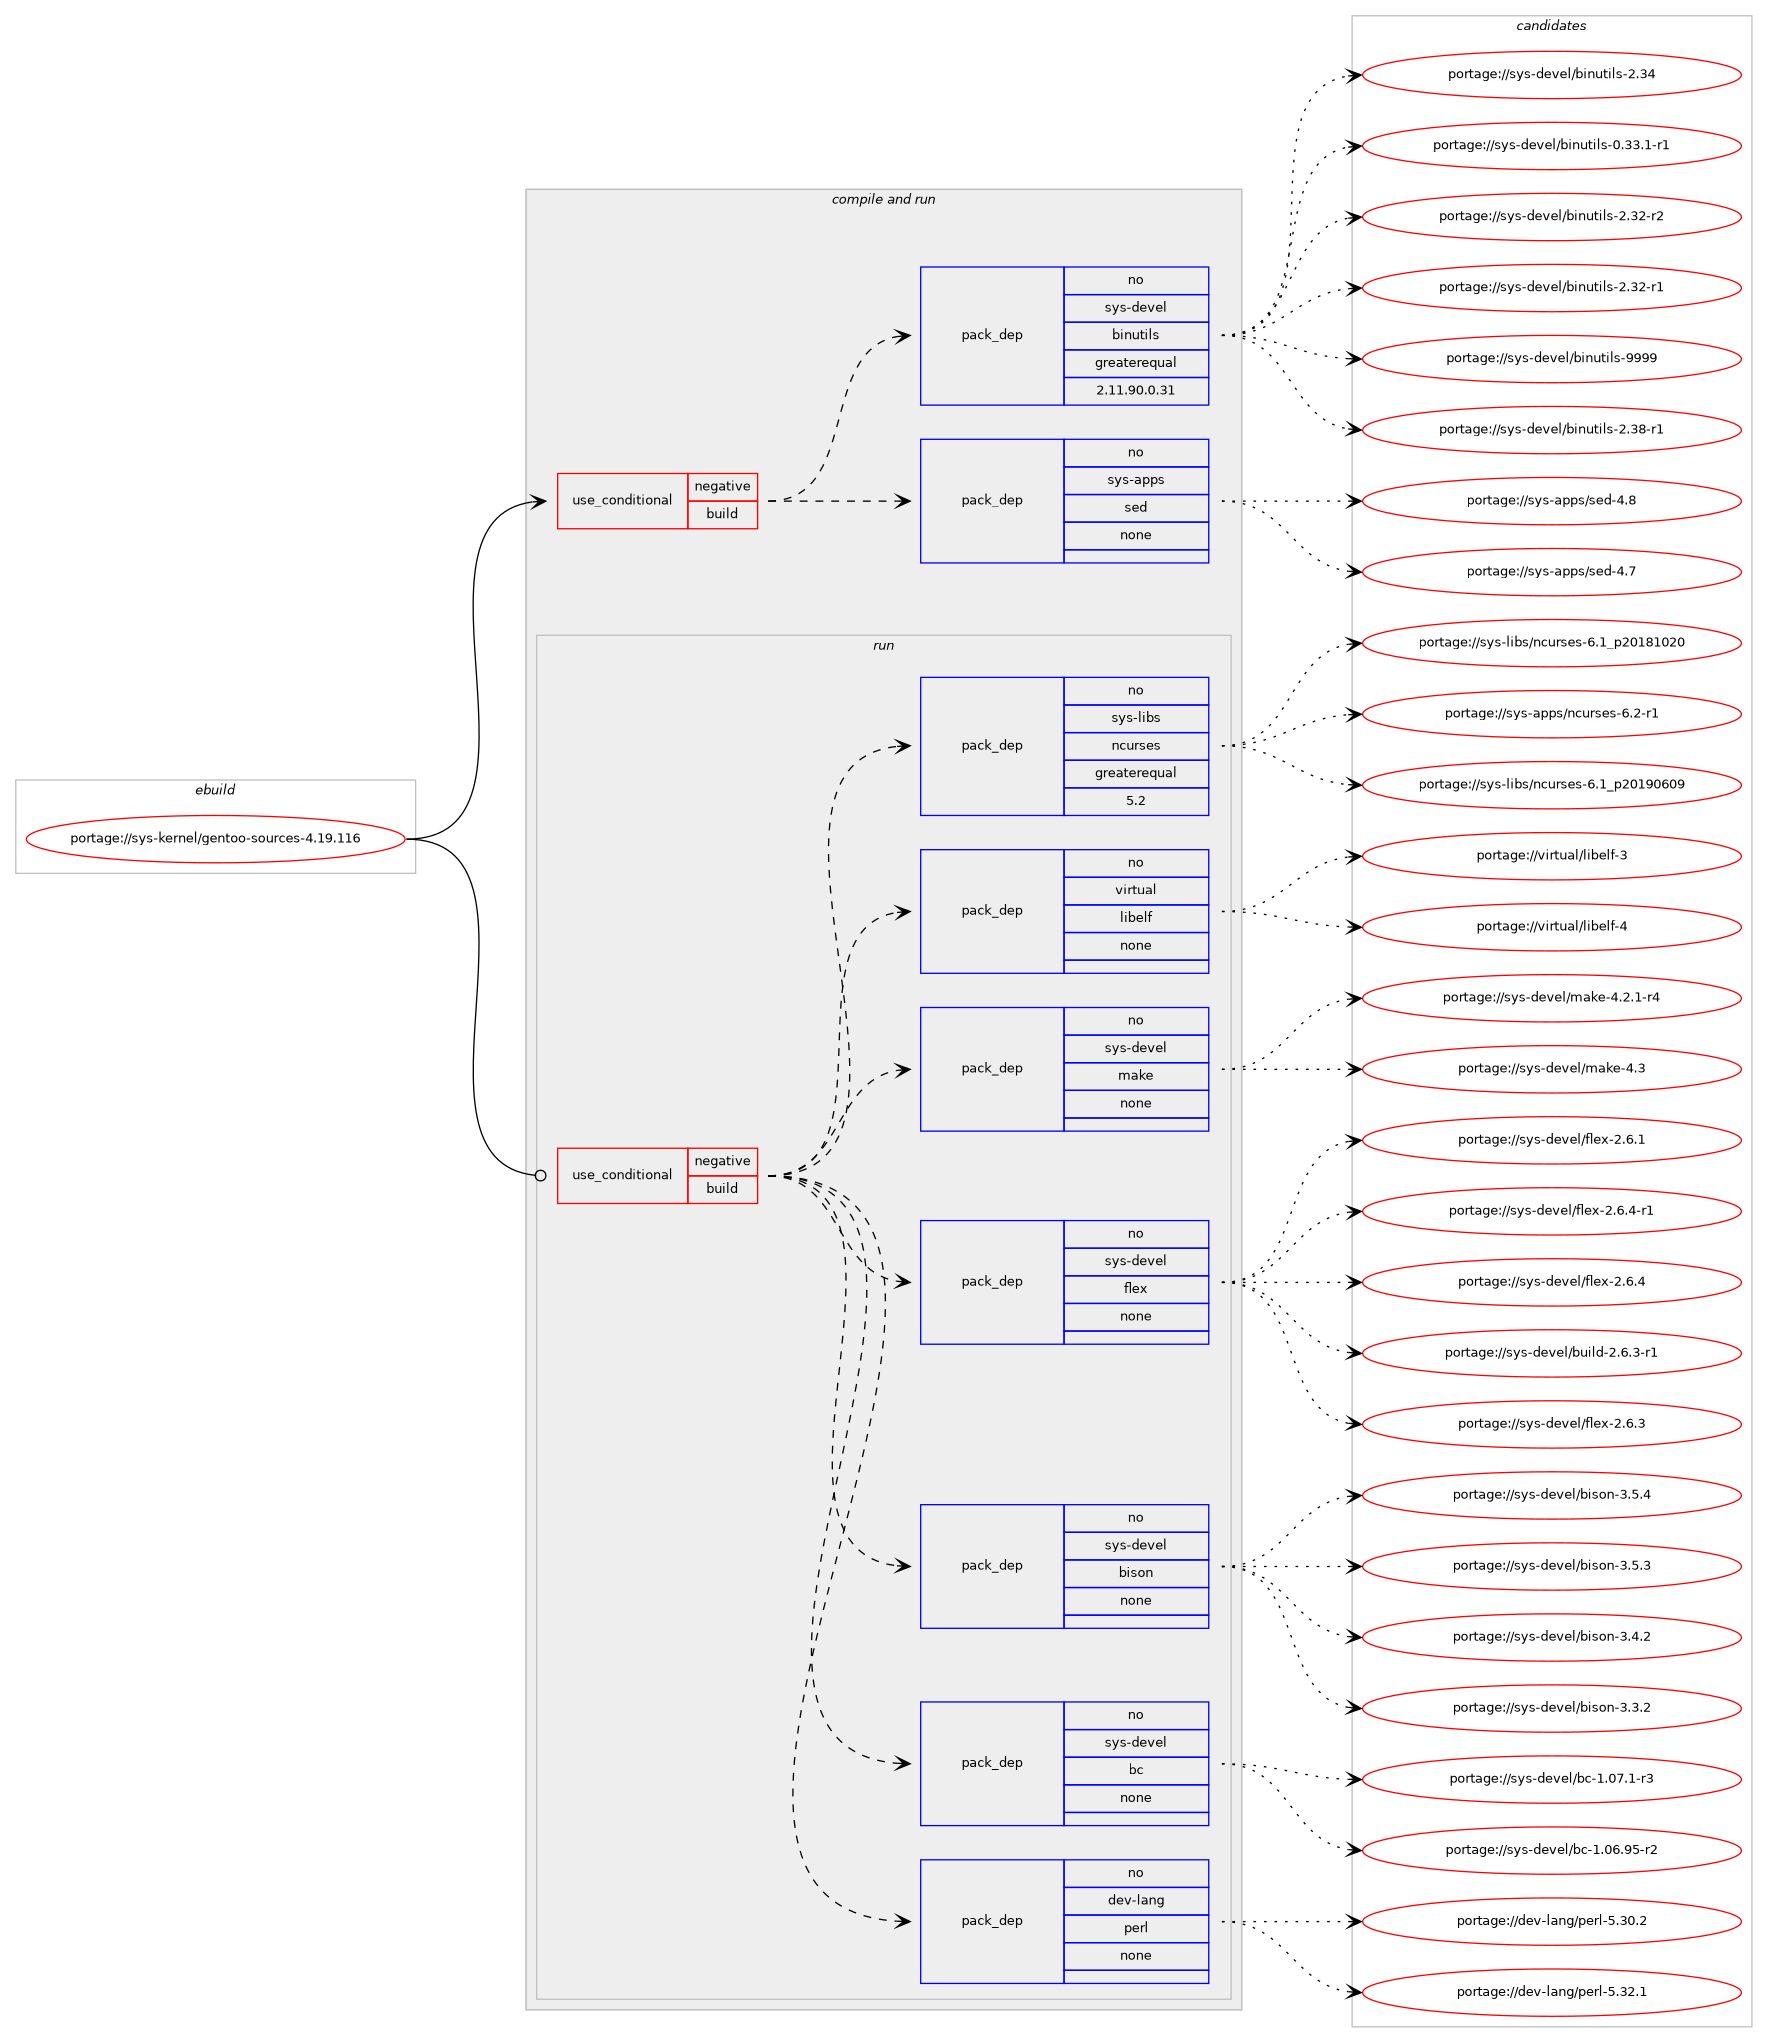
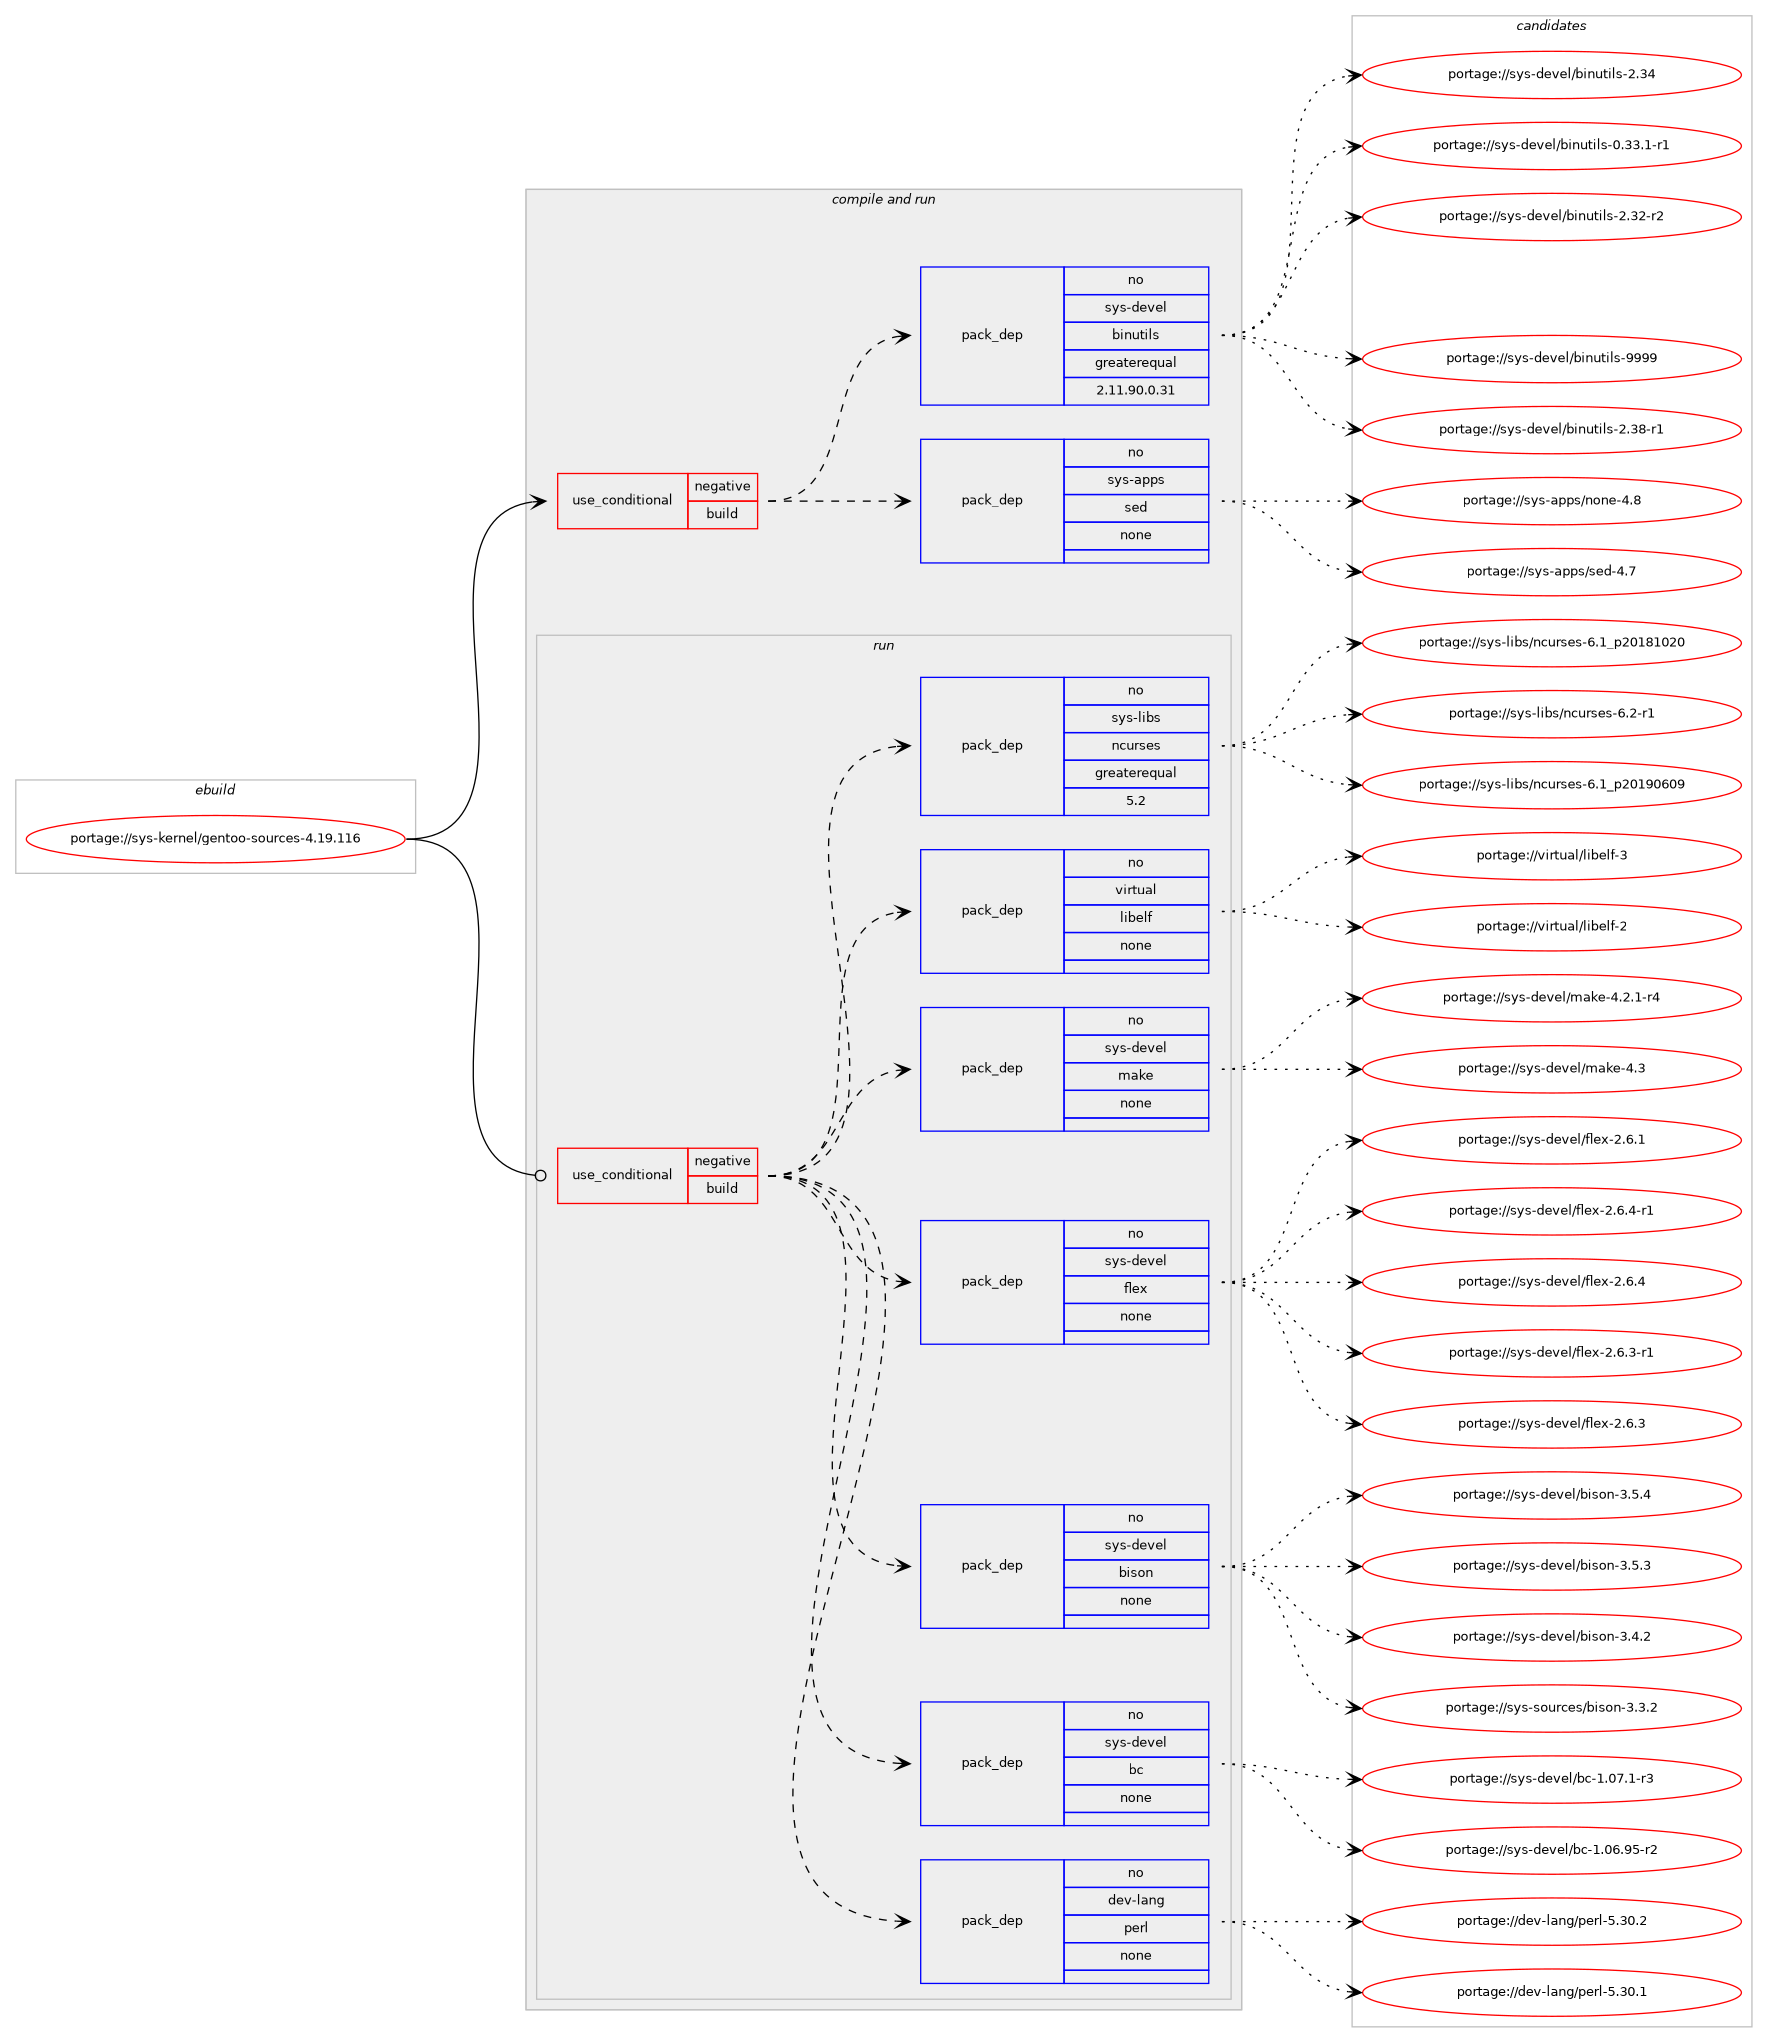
(1552, 288) -> none
(1552, 501) -> (1552, 501)
(1552, 714) -> (1552, 714)
(1552, 927) -> (1552, 927)
(1552, 1353) -> (1552, 1353)
(1552, 1709) -> (1552, 1709)
(1552, 1993) -> (1552, 1993)
